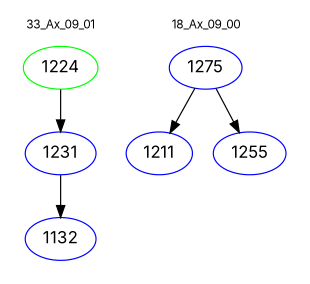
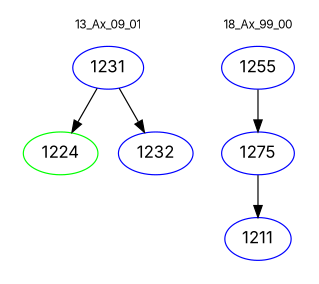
(61, 26) -> (108, 26)
(206, 26) -> (258, 26)
(61, 105) -> (88, 105)
(225, 105) -> (258, 105)
(61, 239) -> (156, 153)
